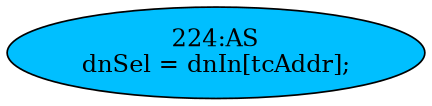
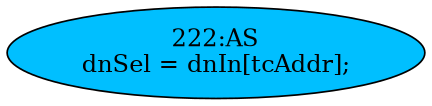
(216, 53) -> (216, 53)
